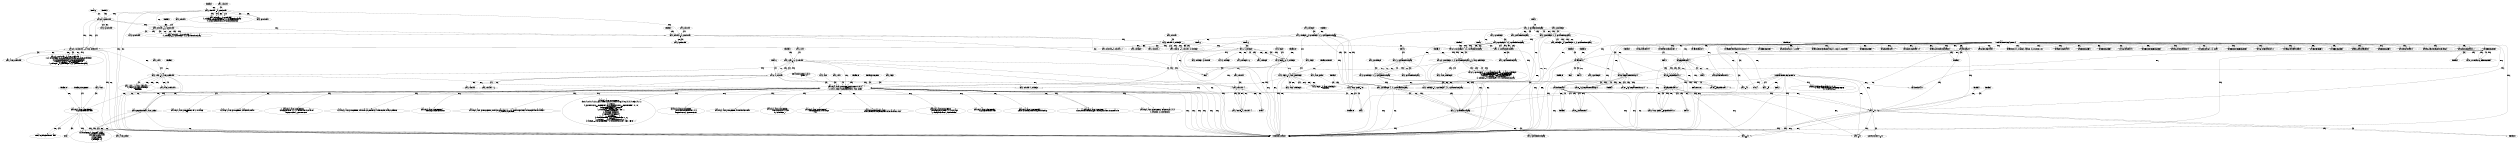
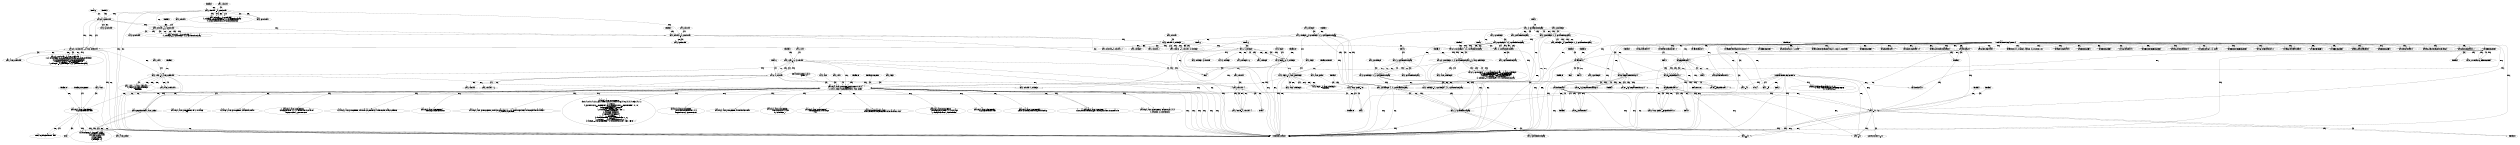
(1256, 94) -> (1256, 94)
